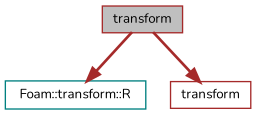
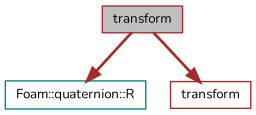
(76, 95) -> (76, 95)
